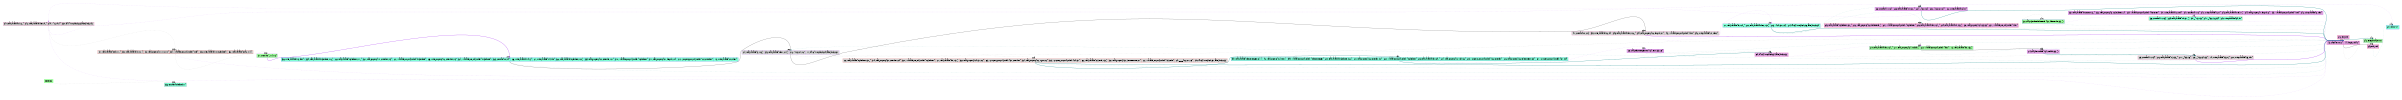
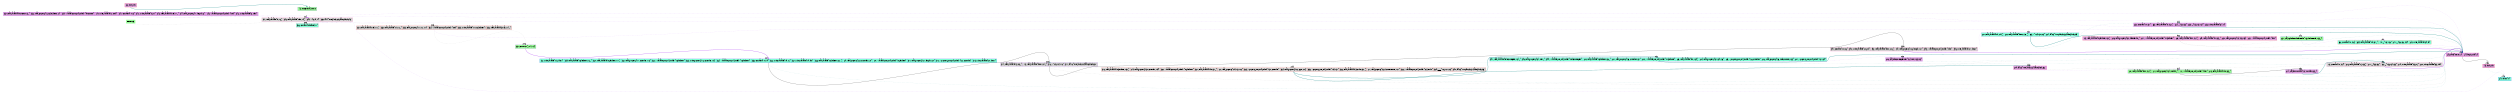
none -> (219, 17)
(2355, 52) -> none
